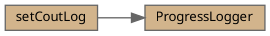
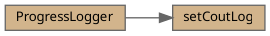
(114, 18) -> (142, 18)
